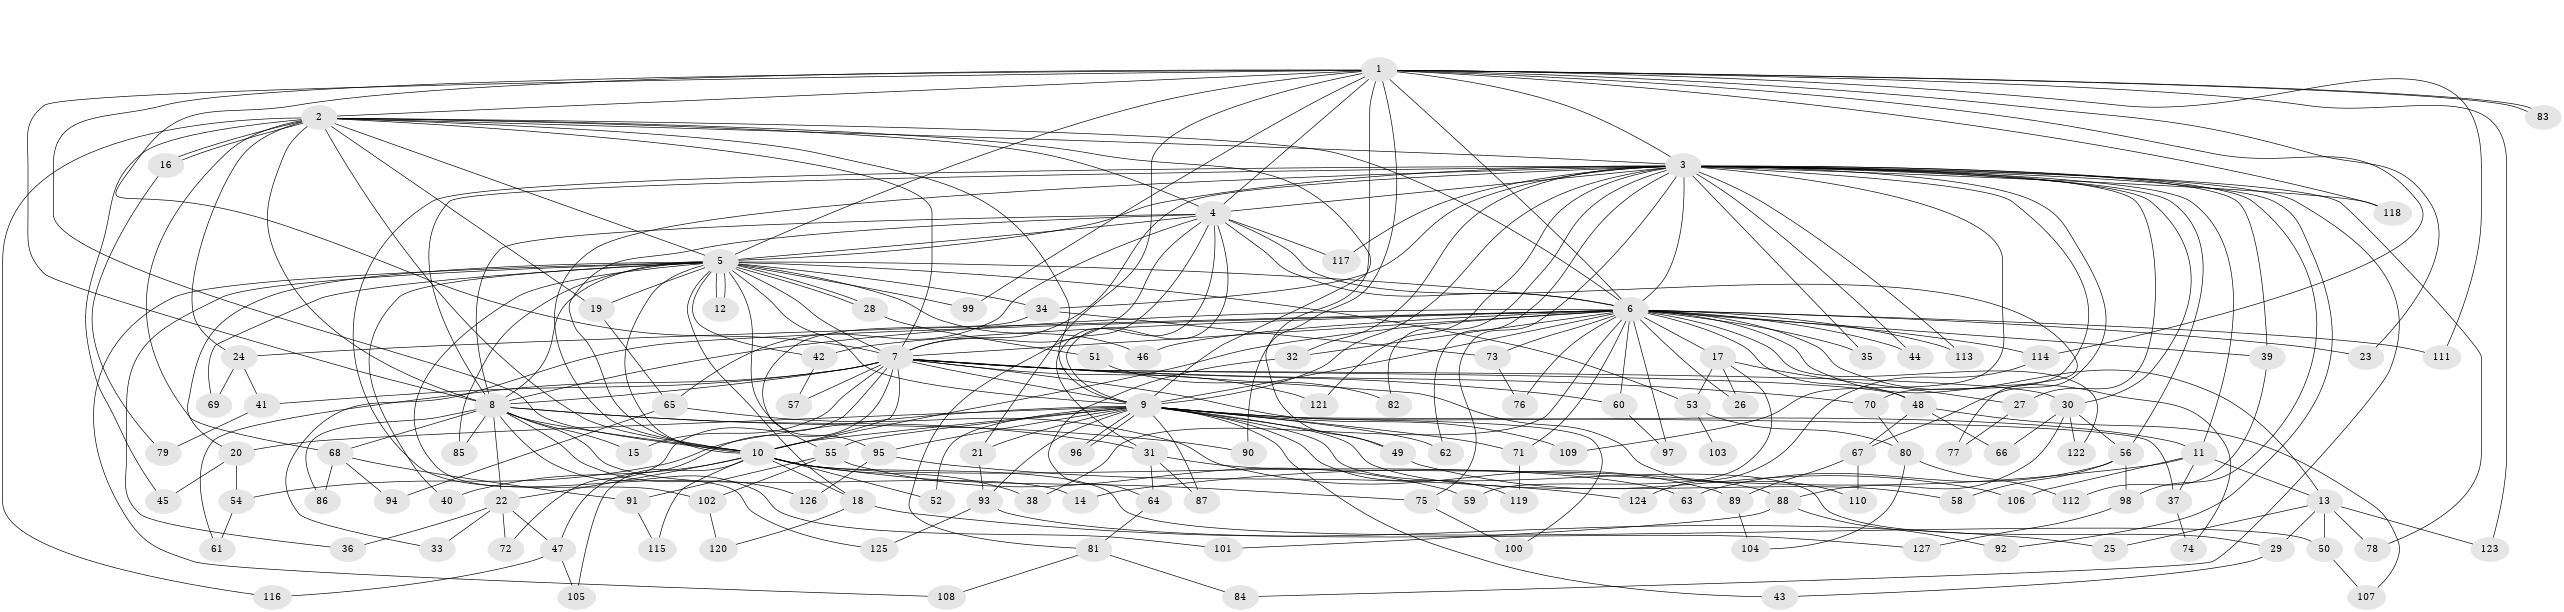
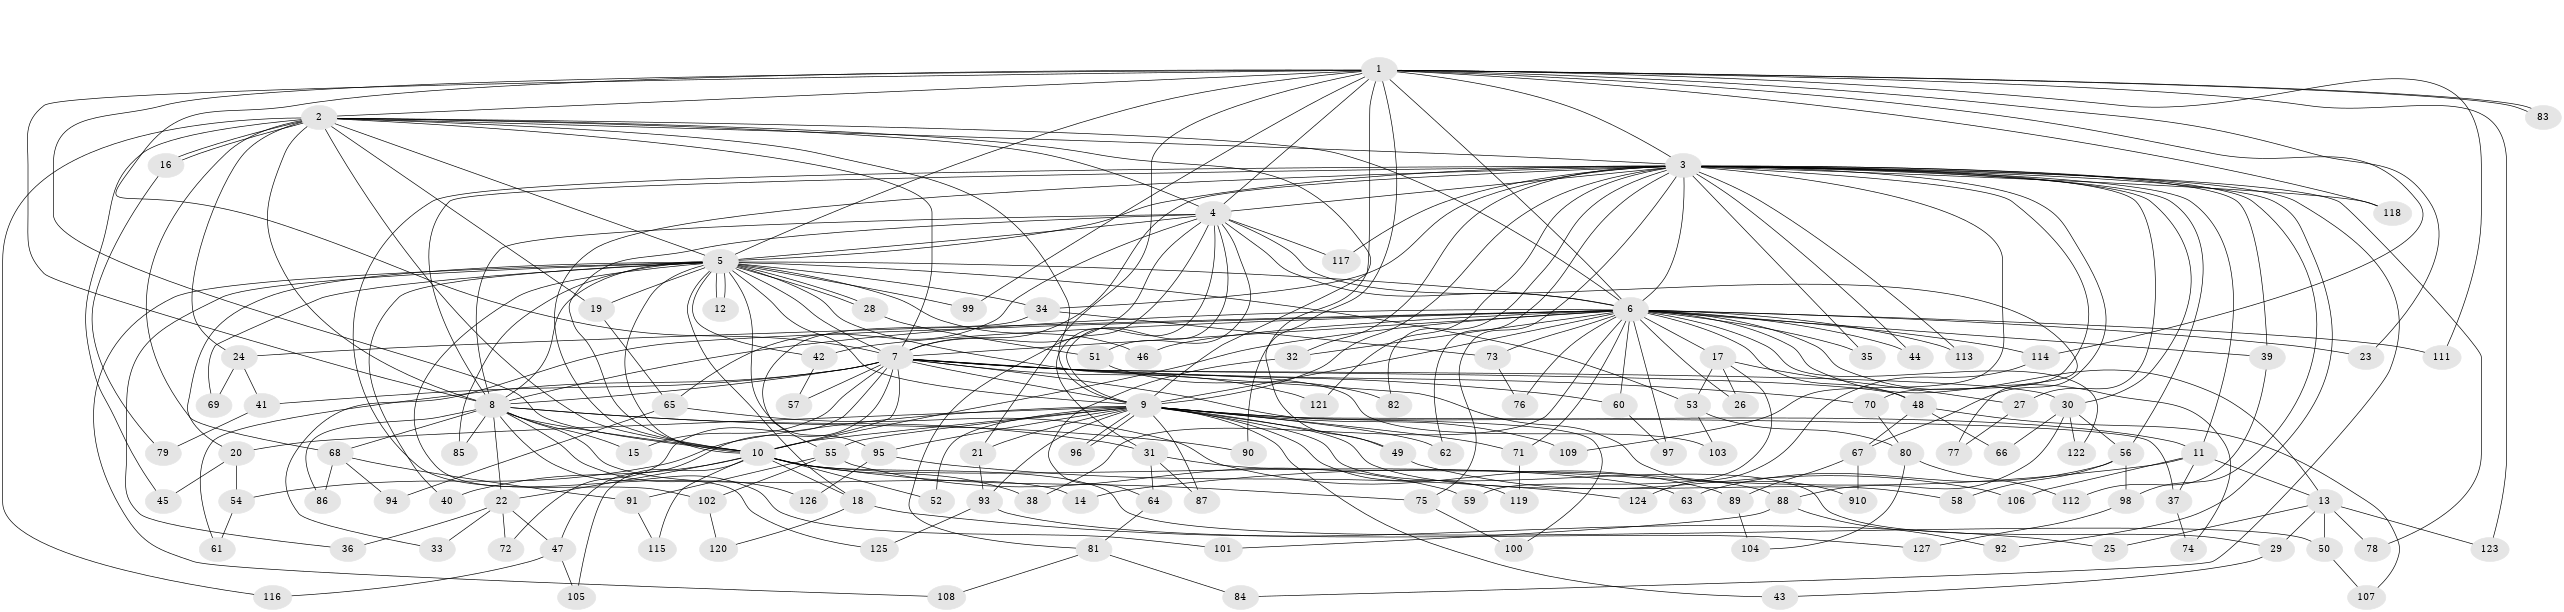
none -> (1247, 309)
none -> (1359, 408)
(1858, 501) -> (1858, 501)
